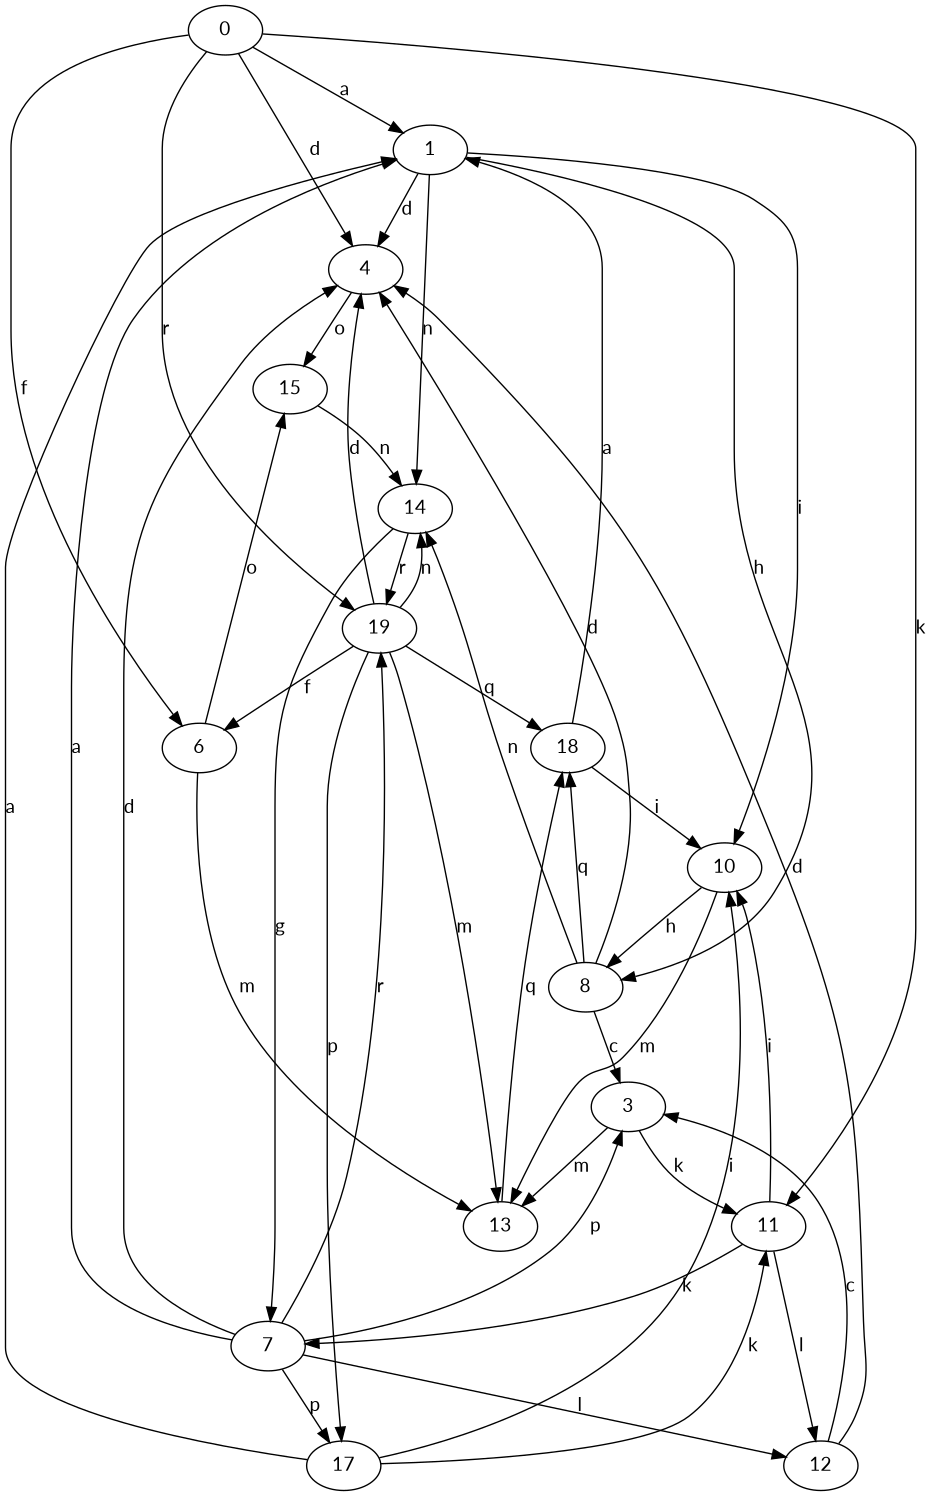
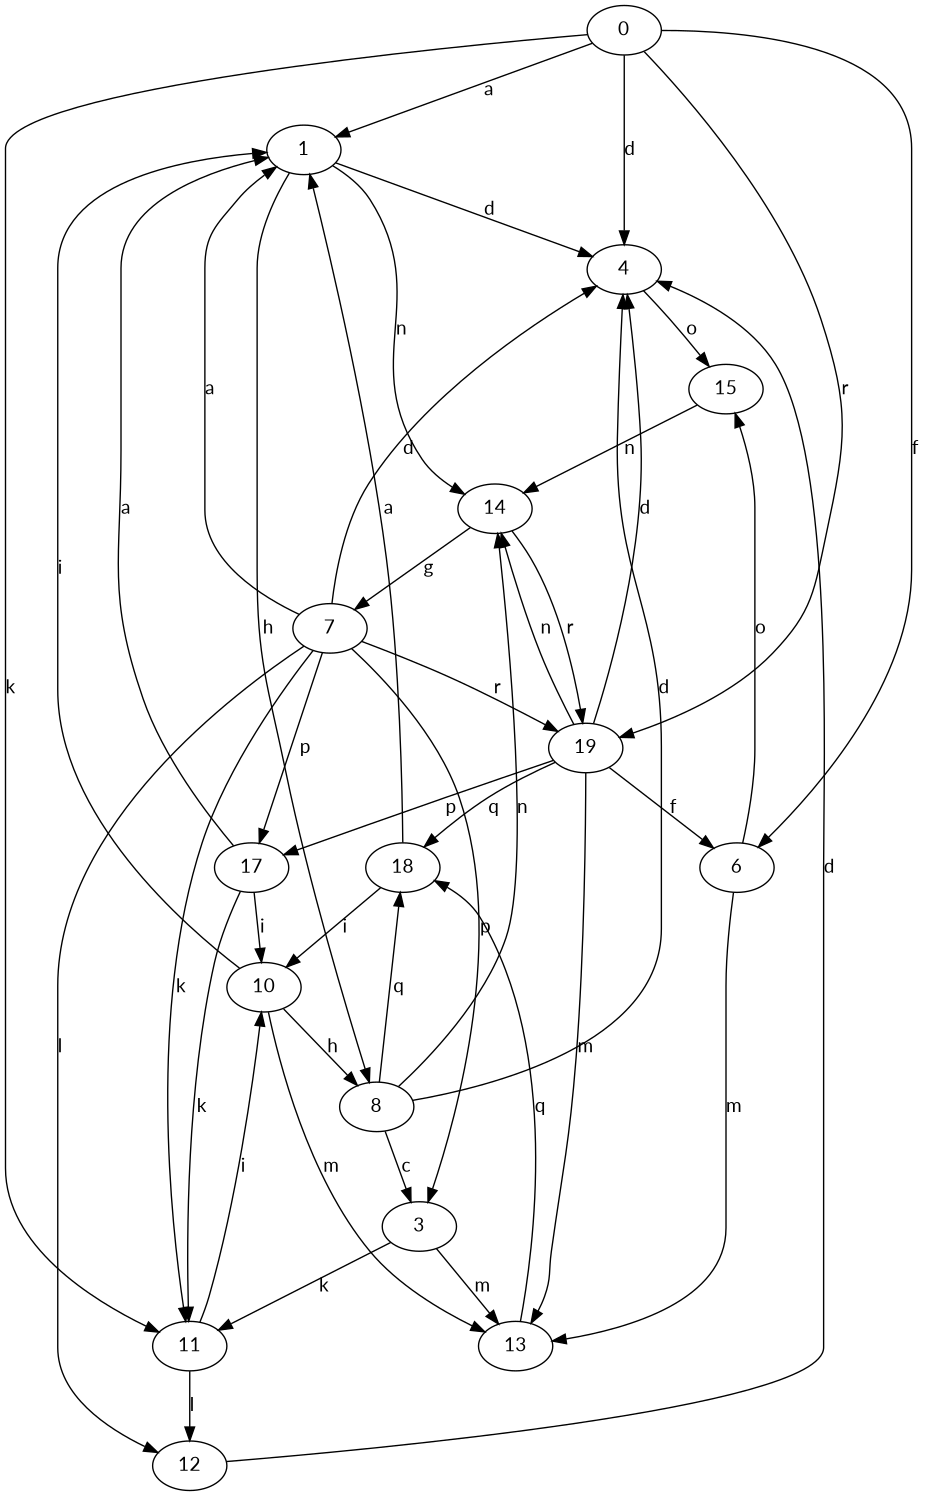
(798, 364) -> (58, 527)
(835, 1238) -> none
(538, 1319) -> (176, 963)
